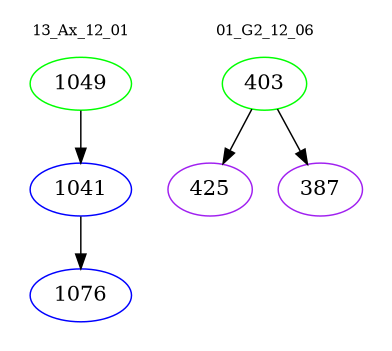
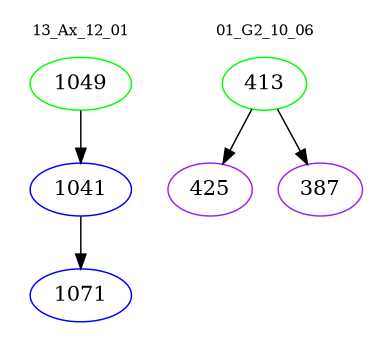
(265, 32) -> (265, 32)
(264, 84) -> (264, 84)
(81, 295) -> (81, 295)
